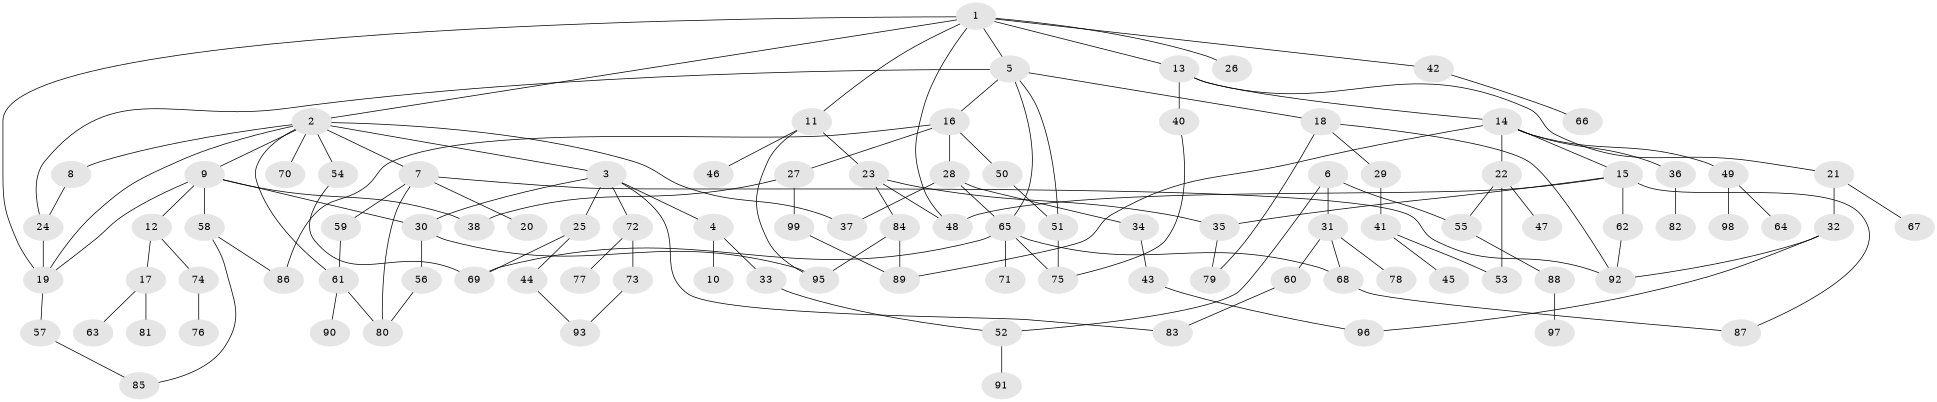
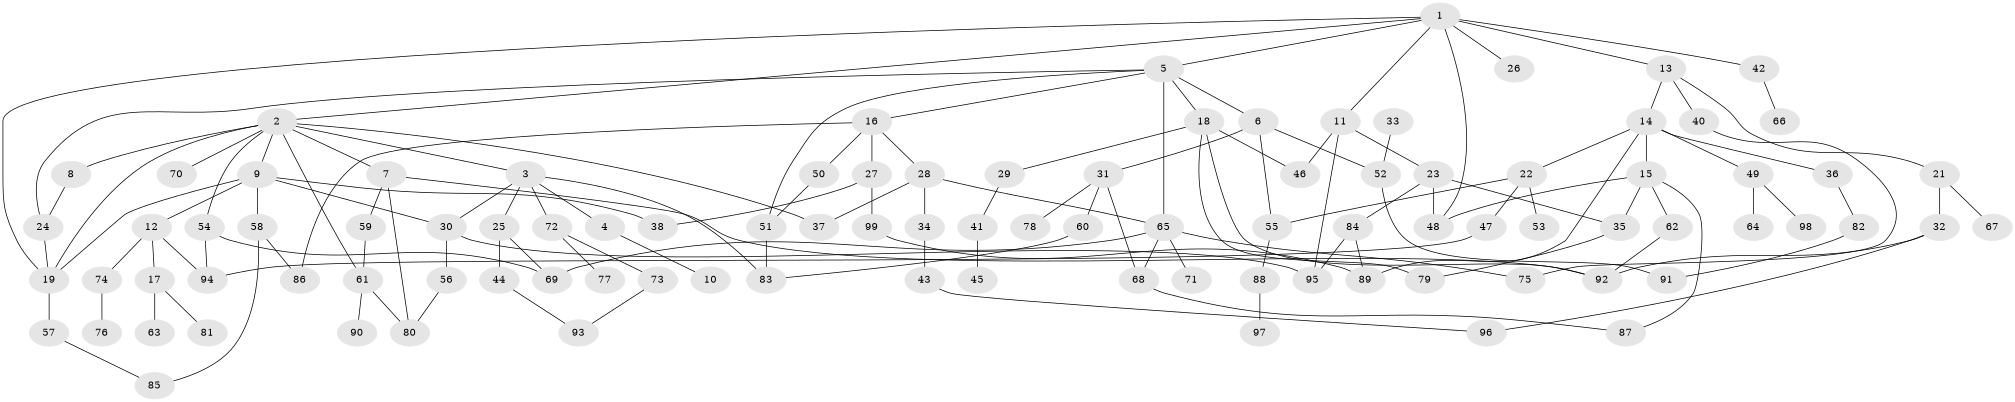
none -> (1211, 95)
none -> (1252, 148)
(527, 227) -> none
(734, 248) -> none
(1442, 253) -> none
(1058, 254) -> (766, 251)
none -> (1742, 265)
none -> (208, 280)
